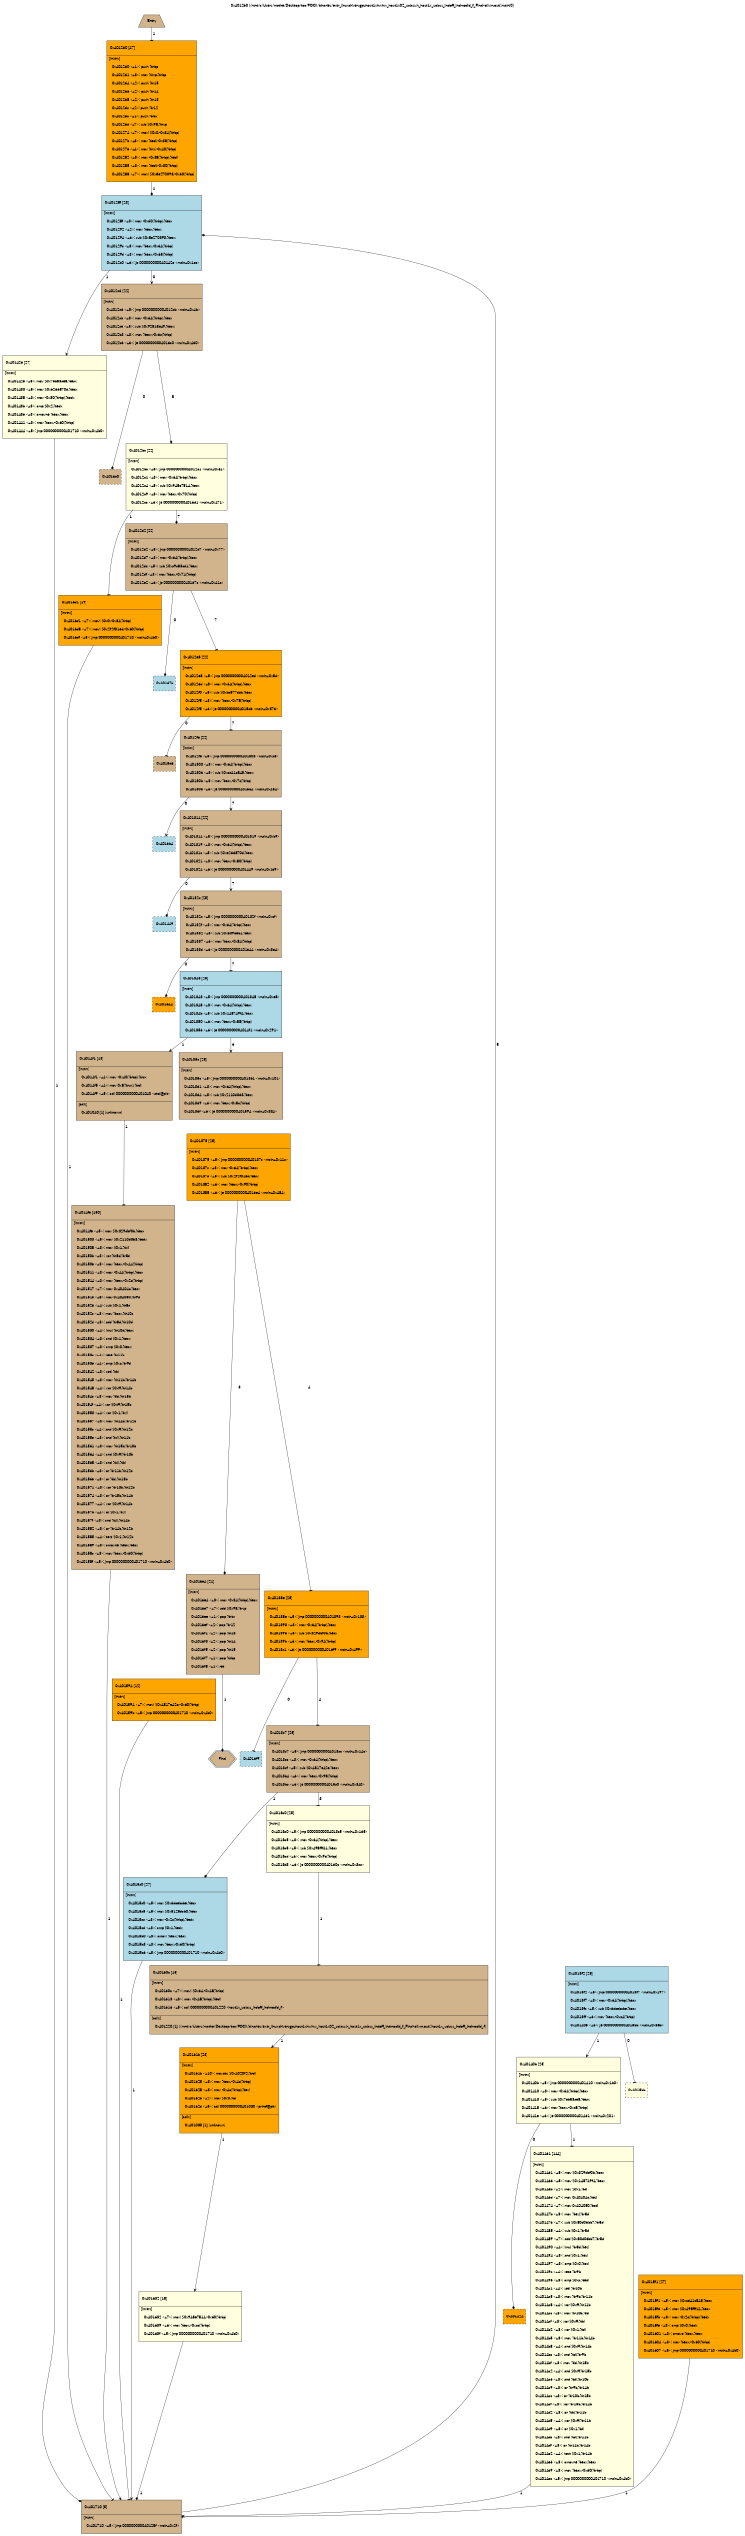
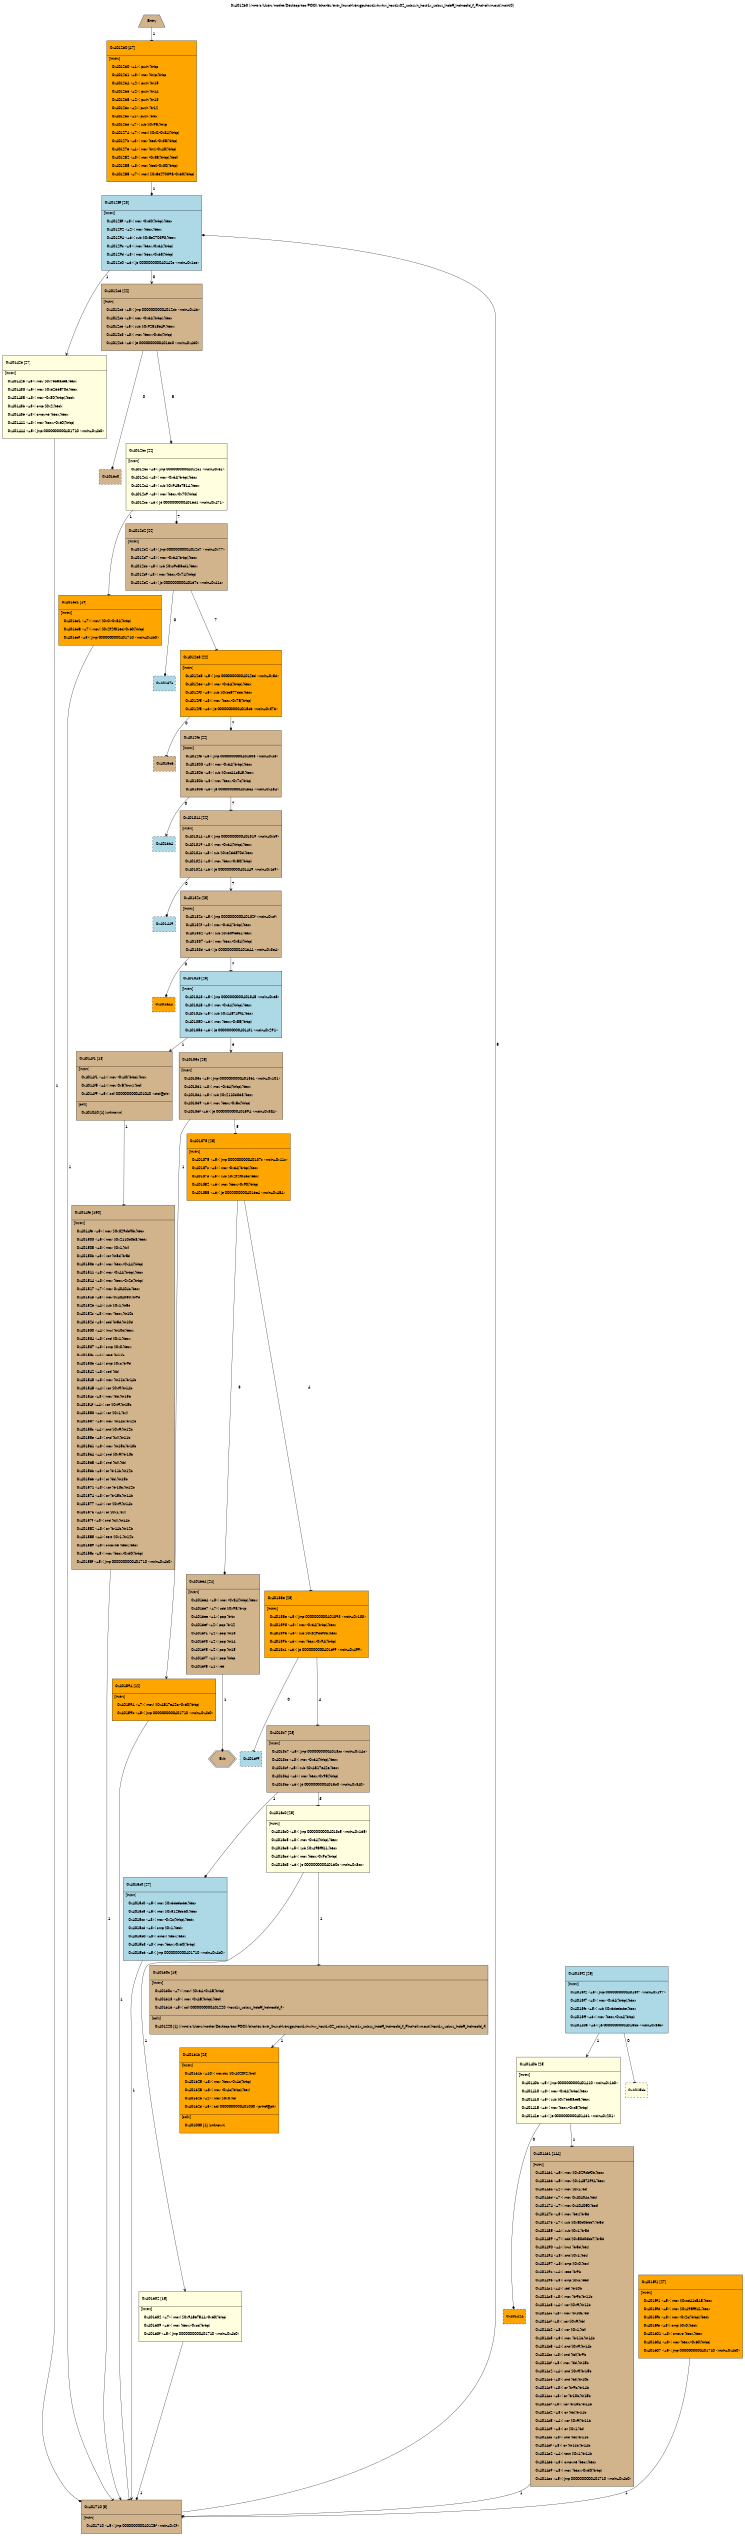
(231, 723) -> (231, 723)
(231, 803) -> (231, 803)
none -> (235, 1126)
none -> (176, 1397)
(222, 1759) -> (222, 1759)
(209, 2211) -> (143, 2029)
(582, 2317) -> (582, 2317)
